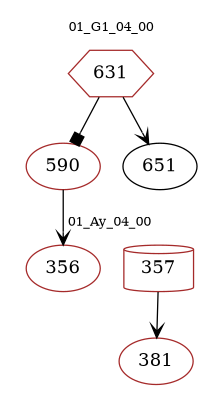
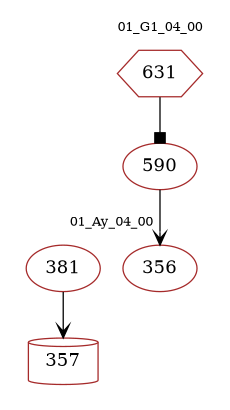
(160, 166) -> none
(158, 308) -> (63, 308)
